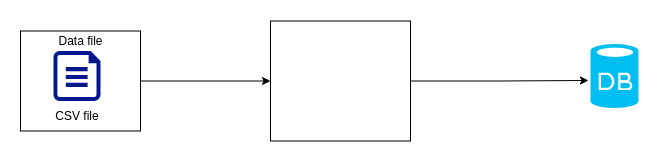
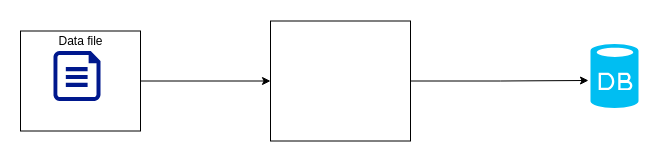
(77, 116) -> none
